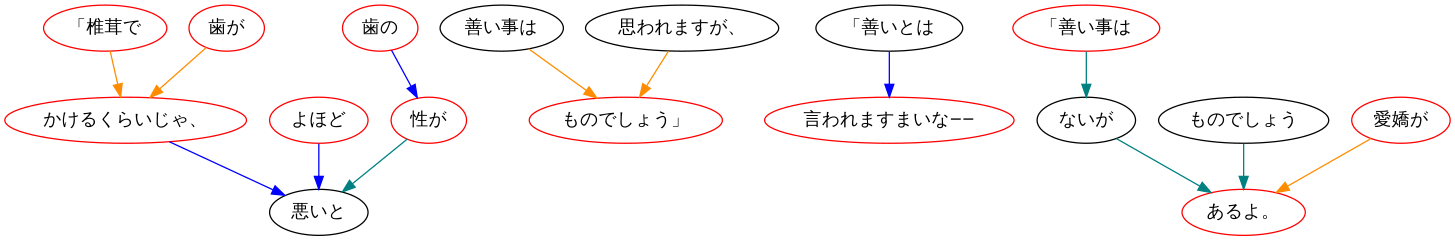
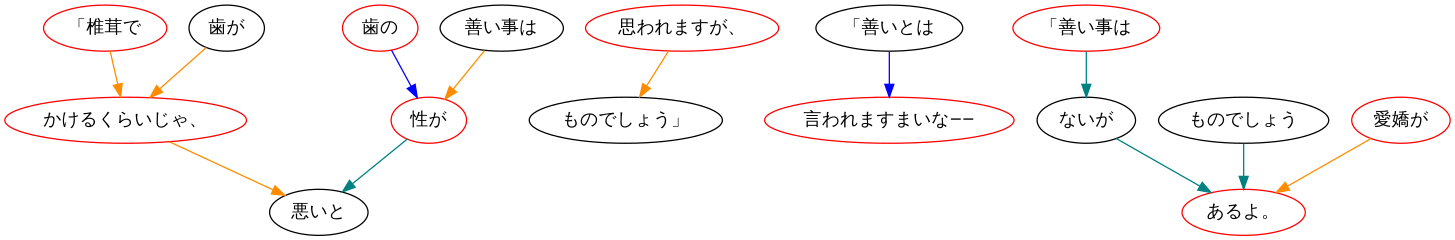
(227, 28) -> (227, 28)
(682, 28) -> (682, 28)
(557, 70) -> (469, 70)
(319, 120) -> none
(626, 120) -> (626, 120)
(221, 166) -> (221, 166)
